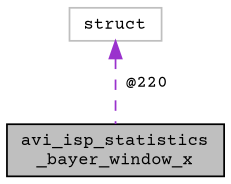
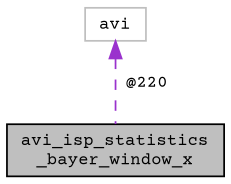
(116, 24) -> (116, 24)
